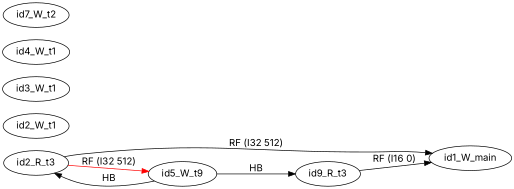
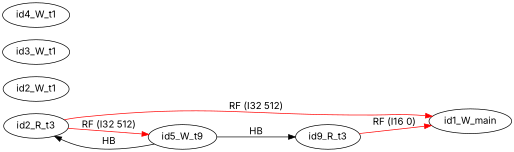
(36, 15) -> none
(245, 149) -> (245, 112)
(392, 167) -> (392, 130)
